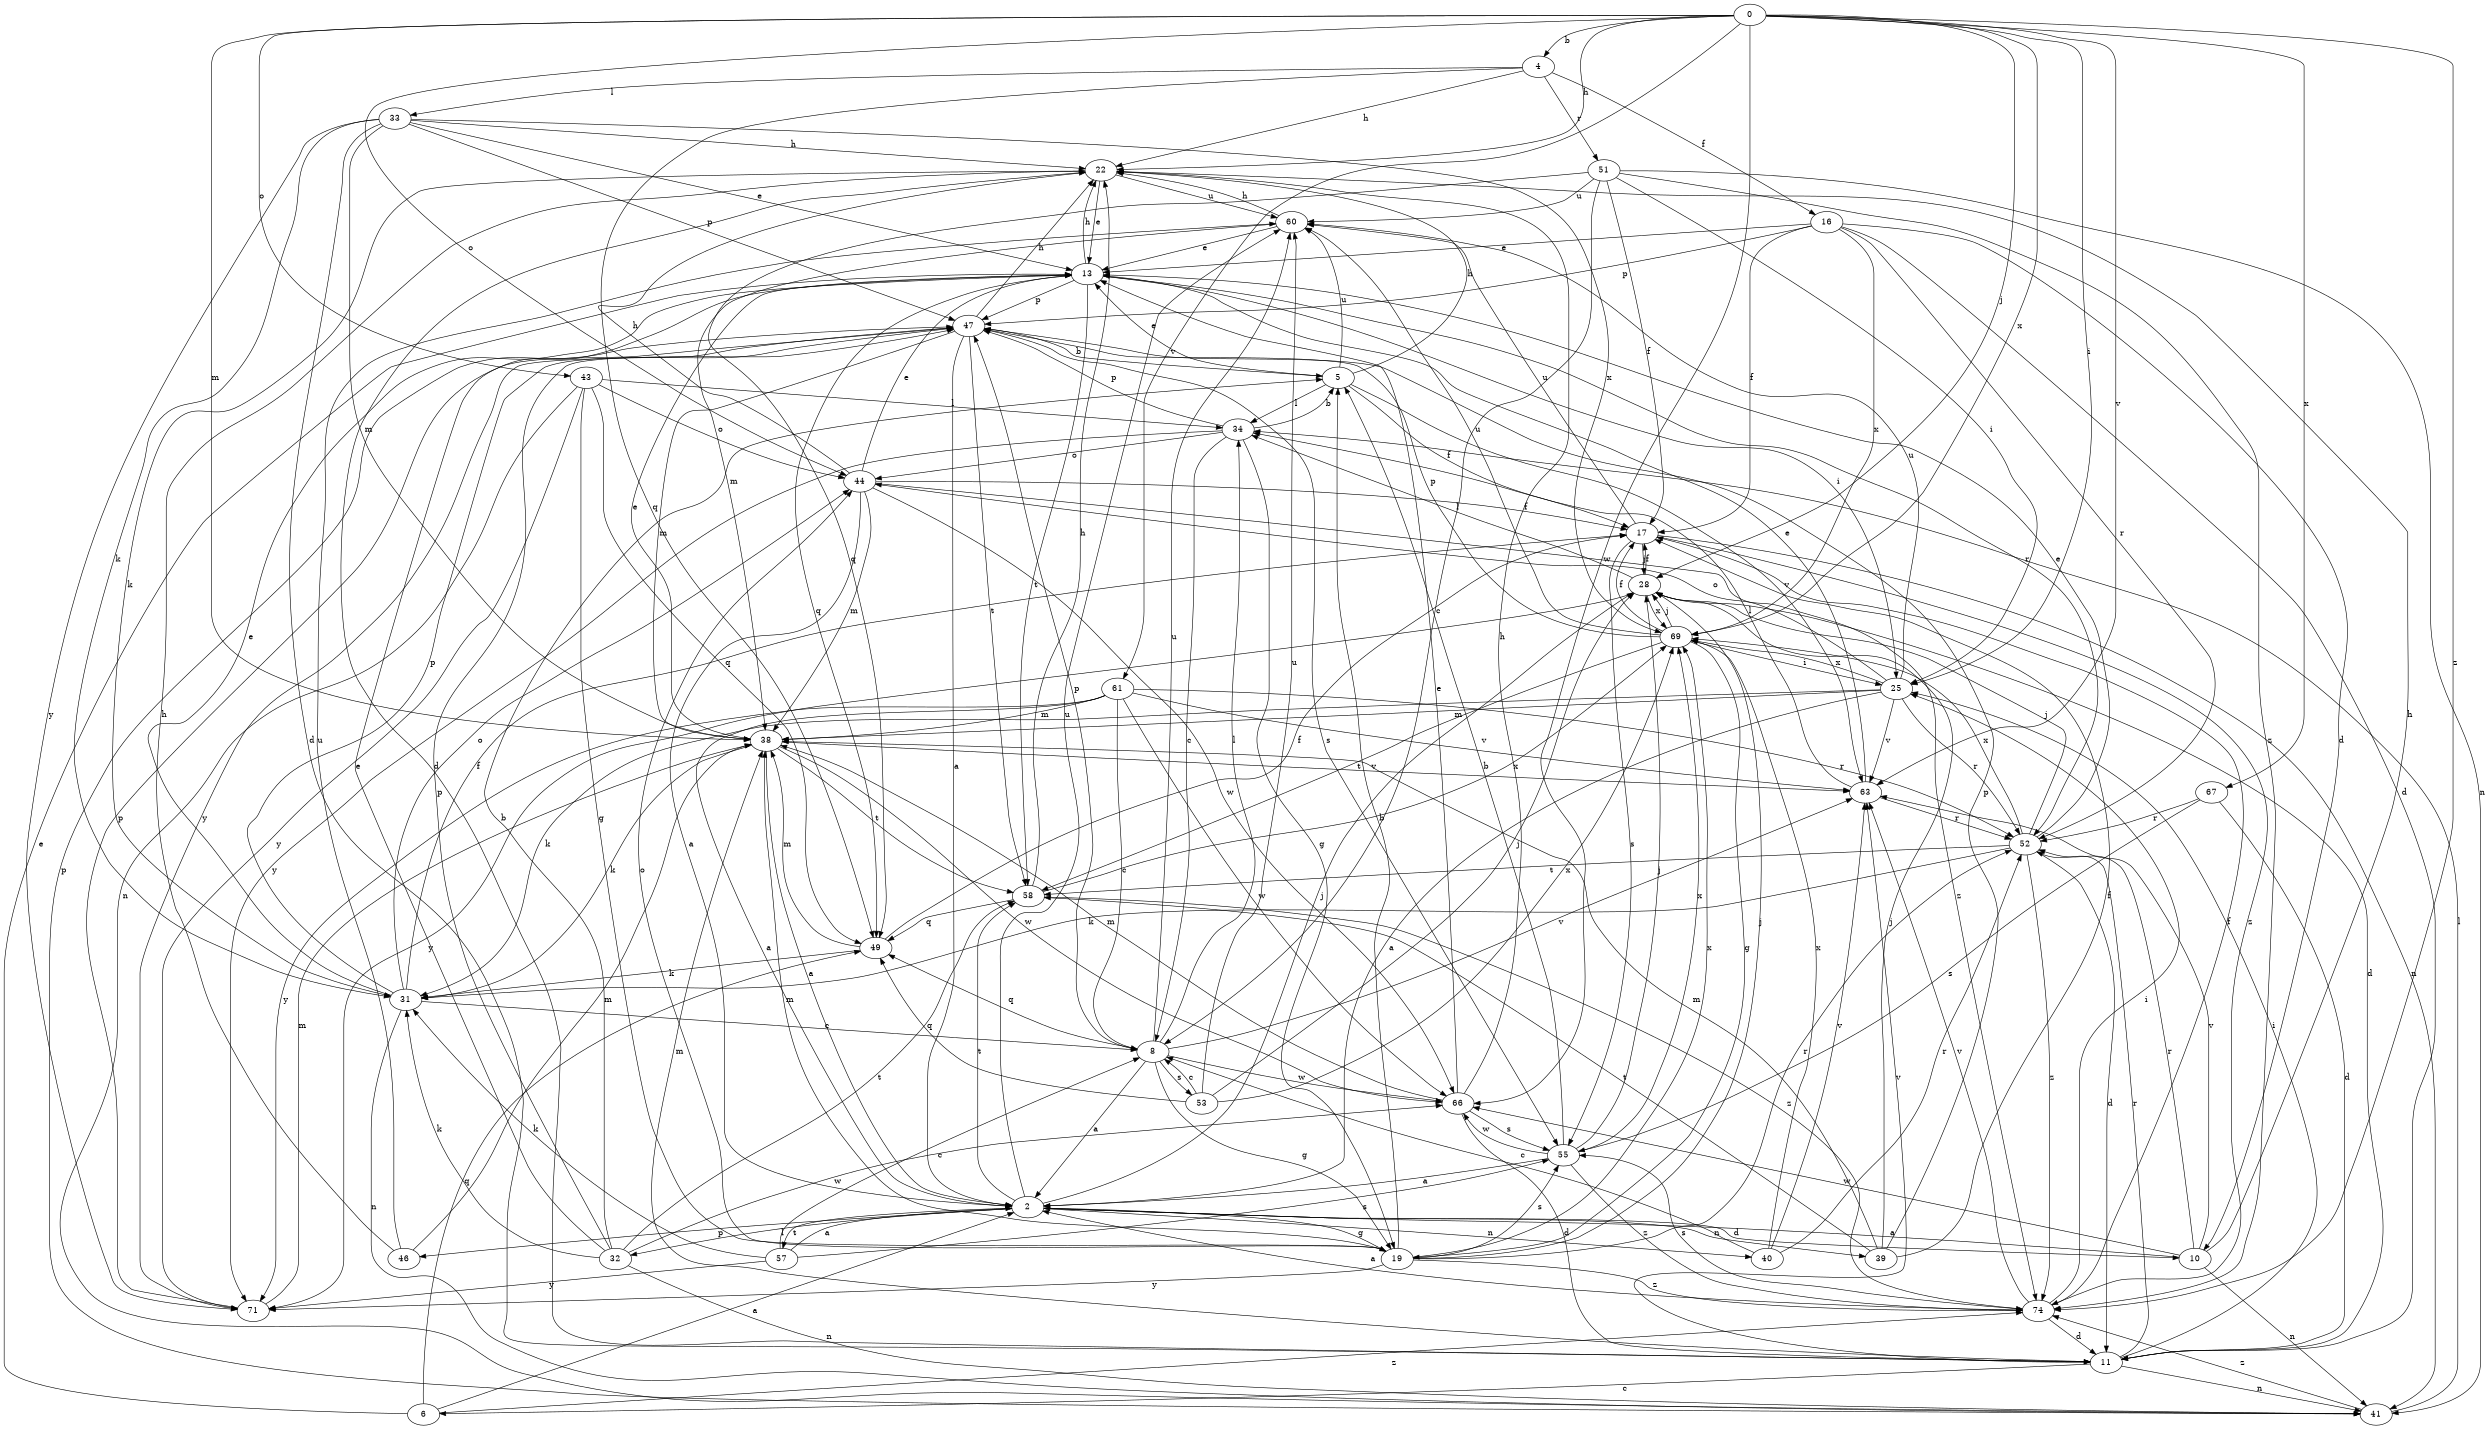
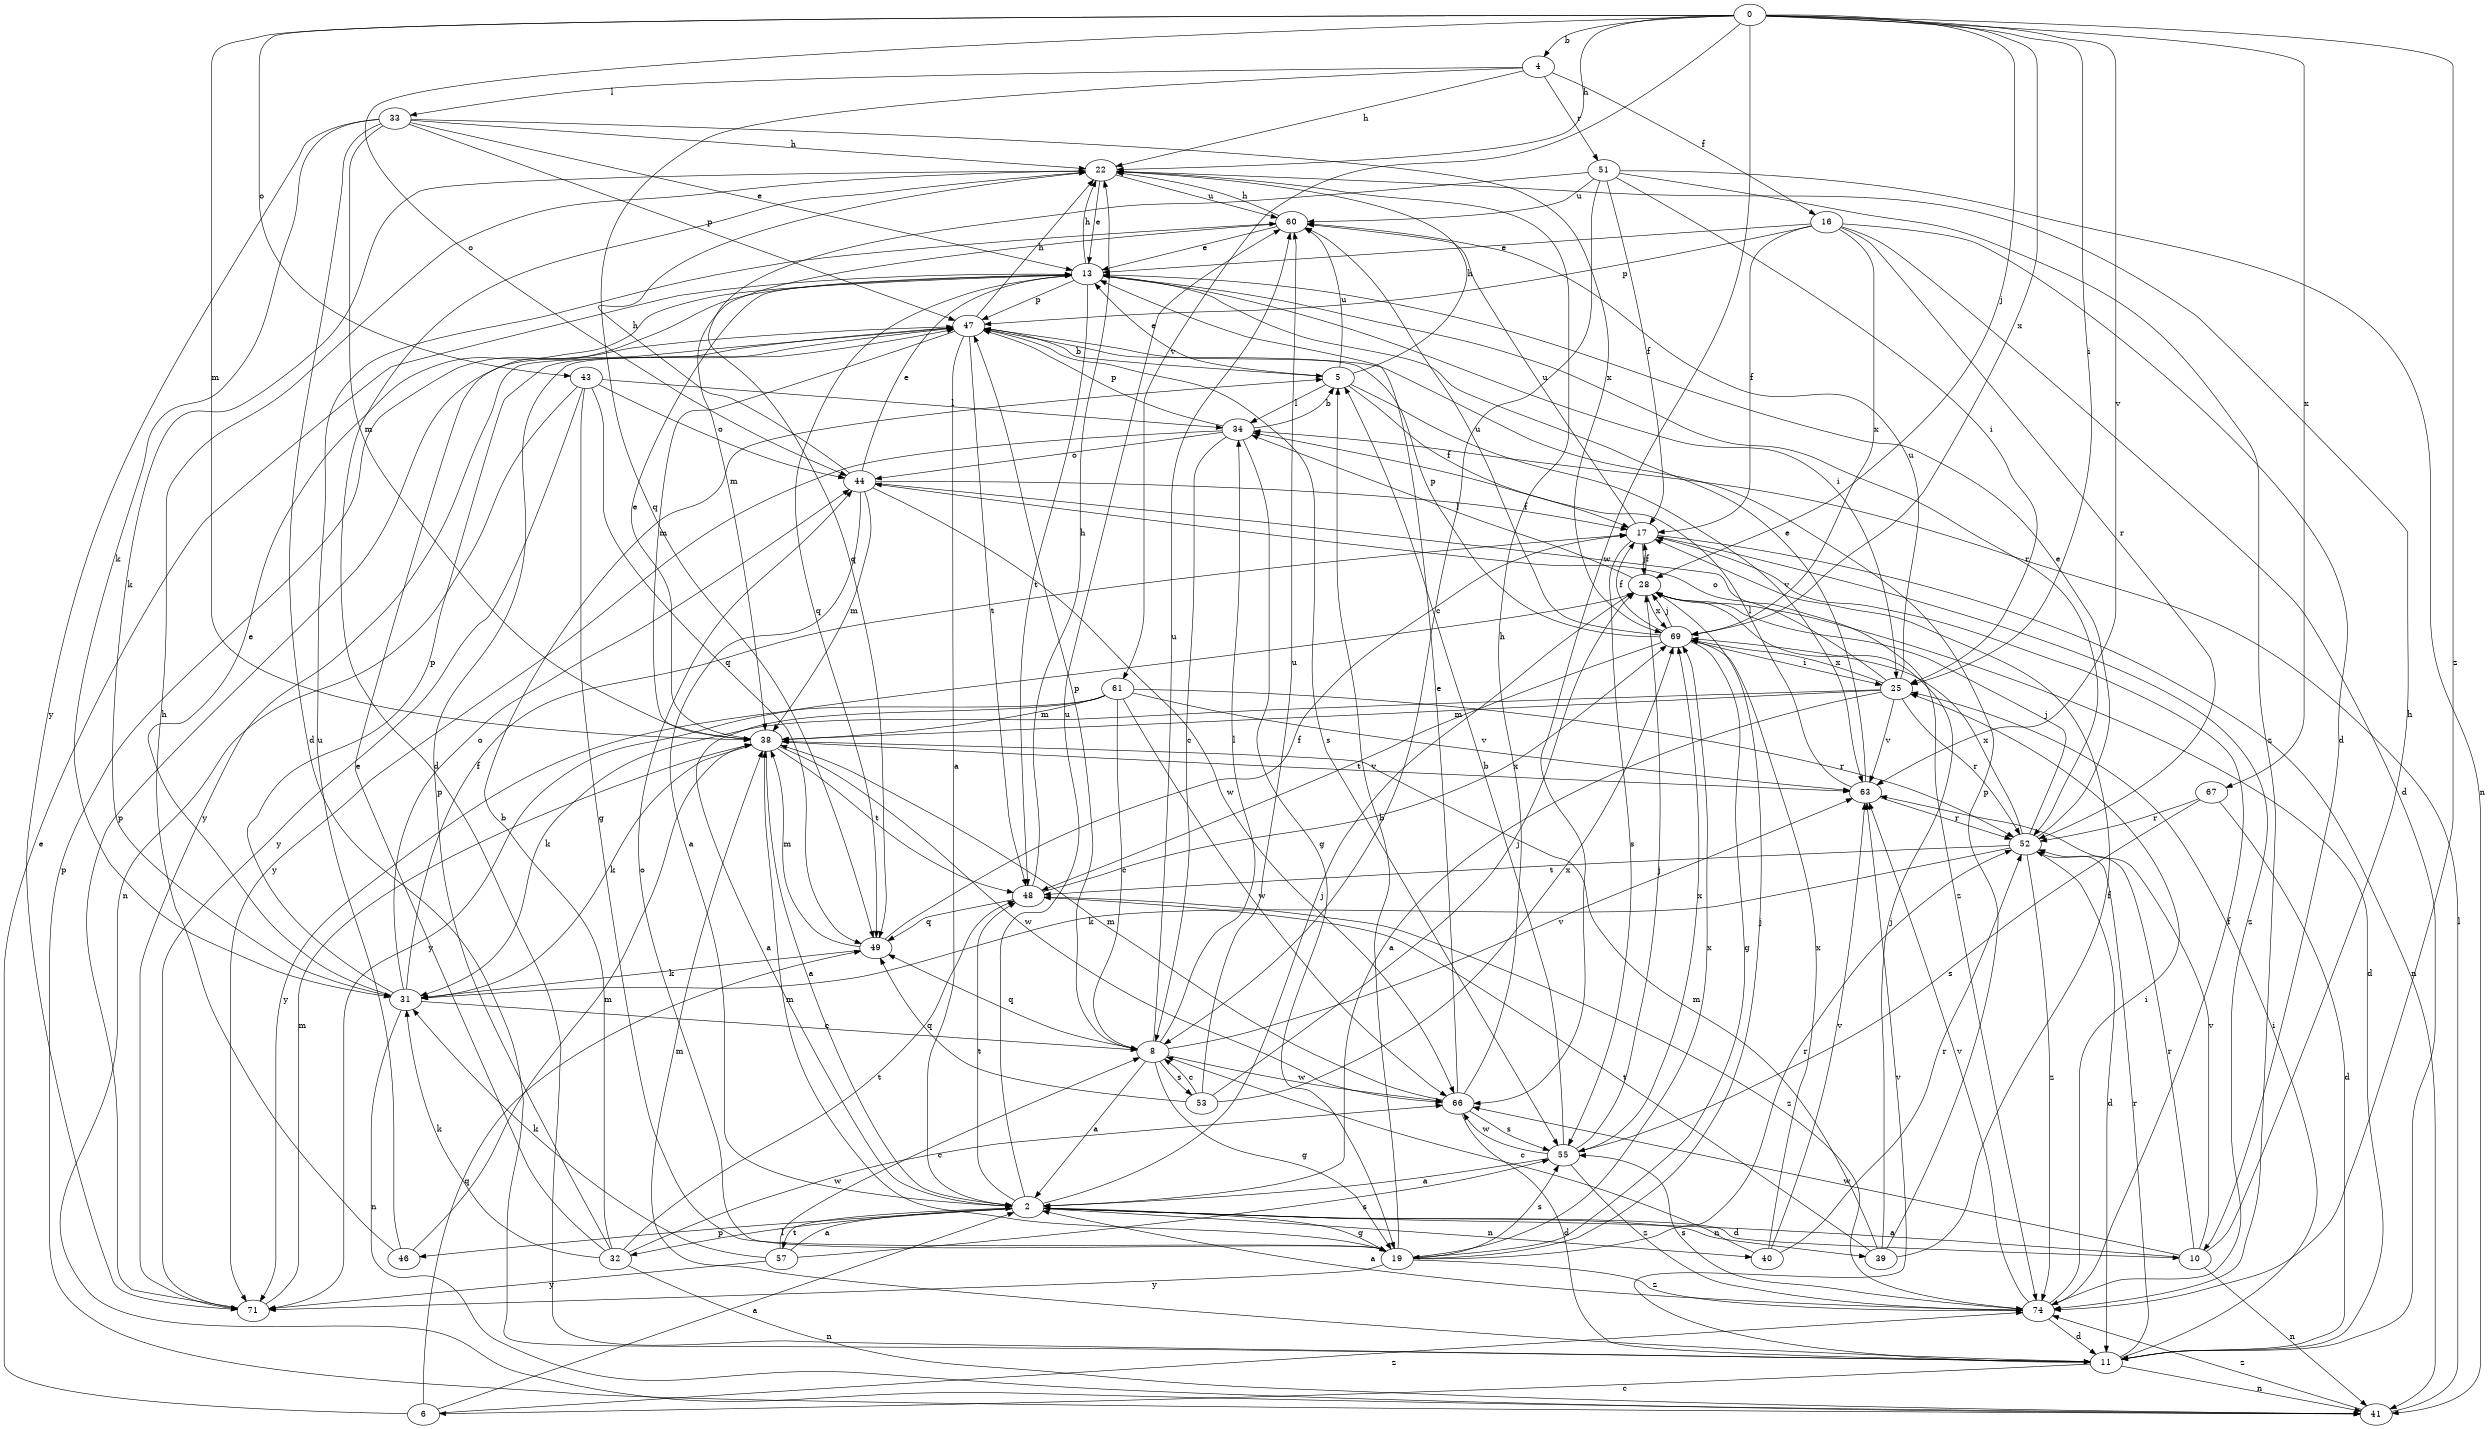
(1028, 896) -> (1028, 896)
